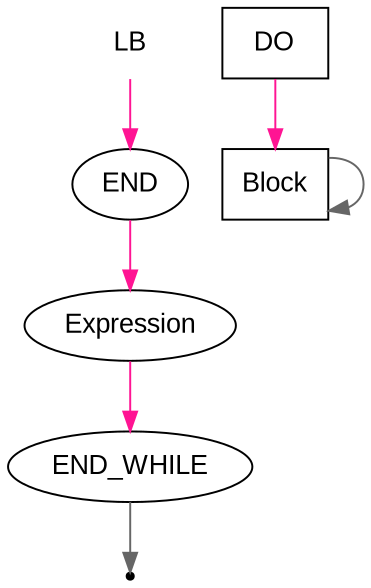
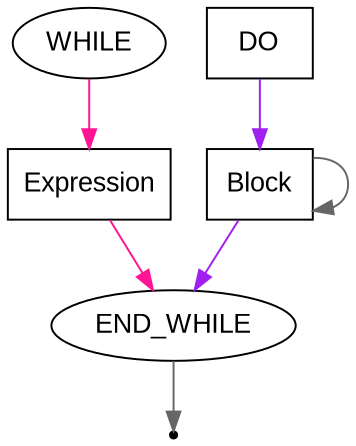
(130, 43) -> none
(275, 104) -> (260, 104)
(130, 184) -> (89, 43)
none -> (222, 247)
(130, 326) -> (89, 184)
